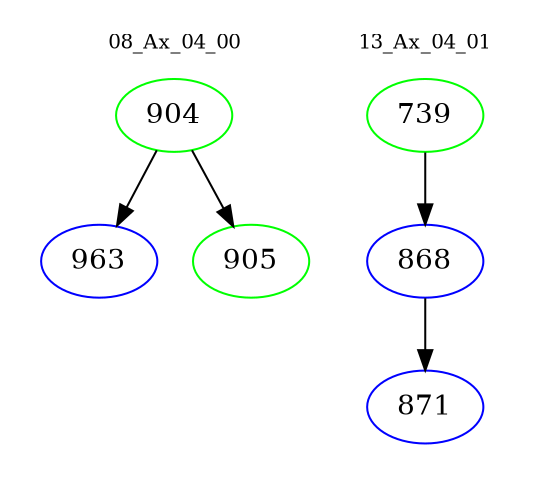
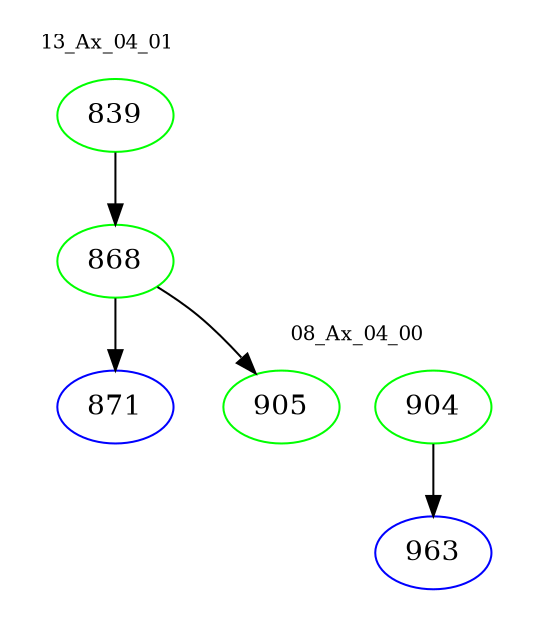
(425, 115) -> (115, 115)
(208, 179) -> (220, 336)
(425, 261) -> (115, 261)
